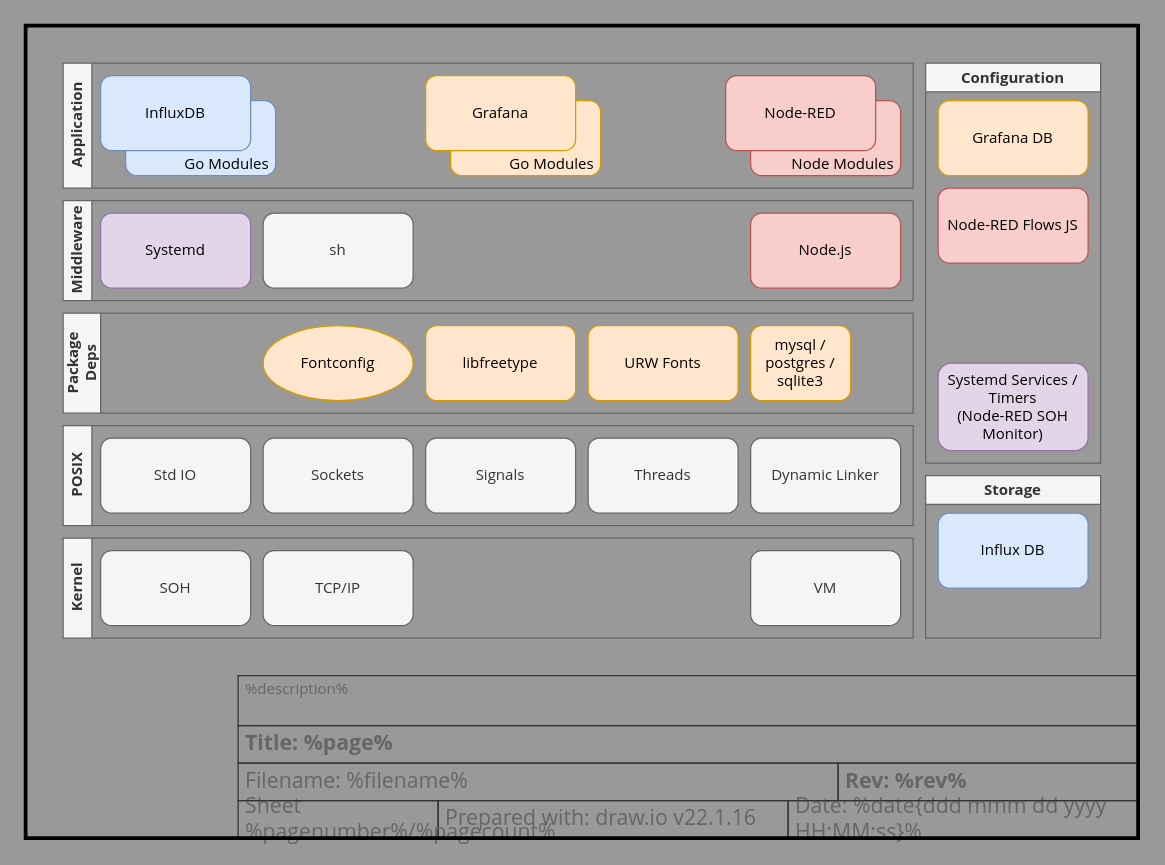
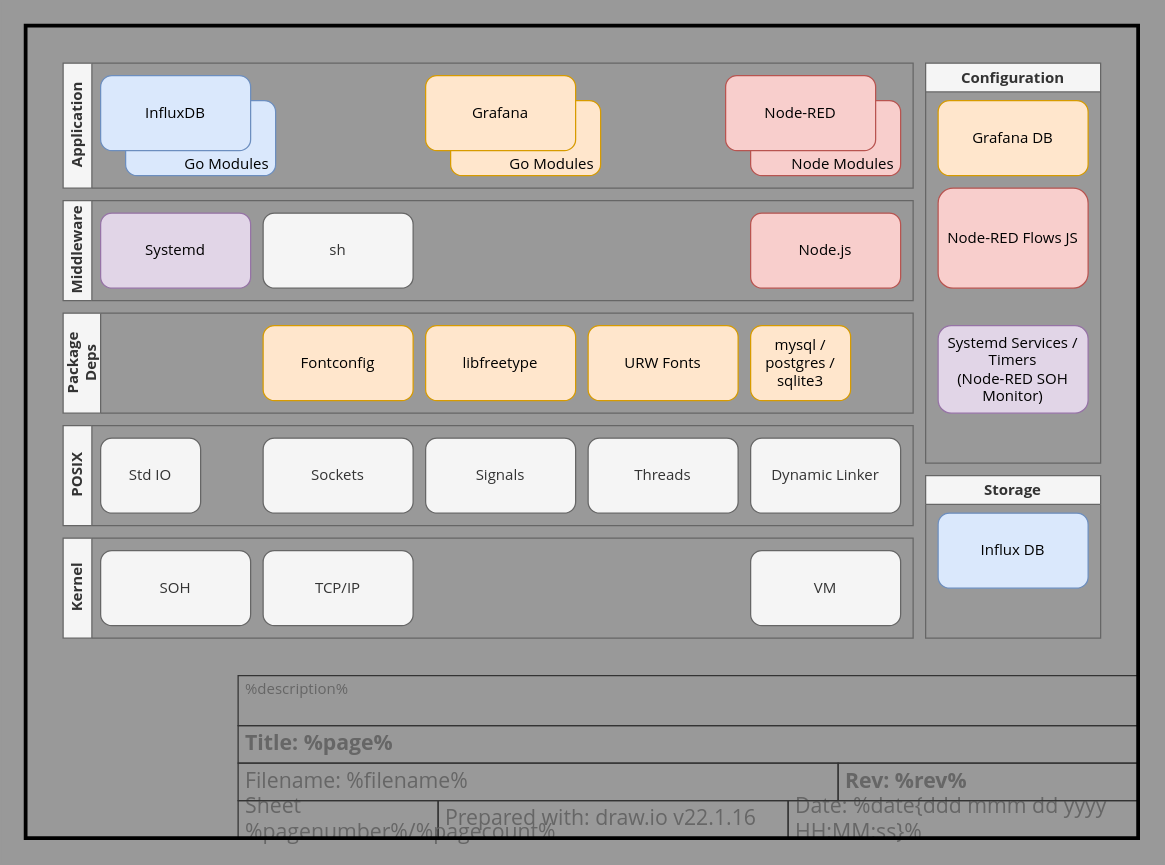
(1013, 226) -> (1013, 238)
(338, 363) -> (338, 363)
(1013, 407) -> (1013, 369)
(176, 476) -> (151, 476)
